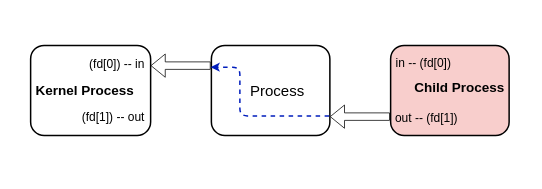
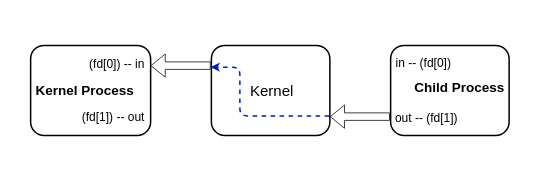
(230, 90) -> (227, 90)
(450, 90) -> (450, 90)
